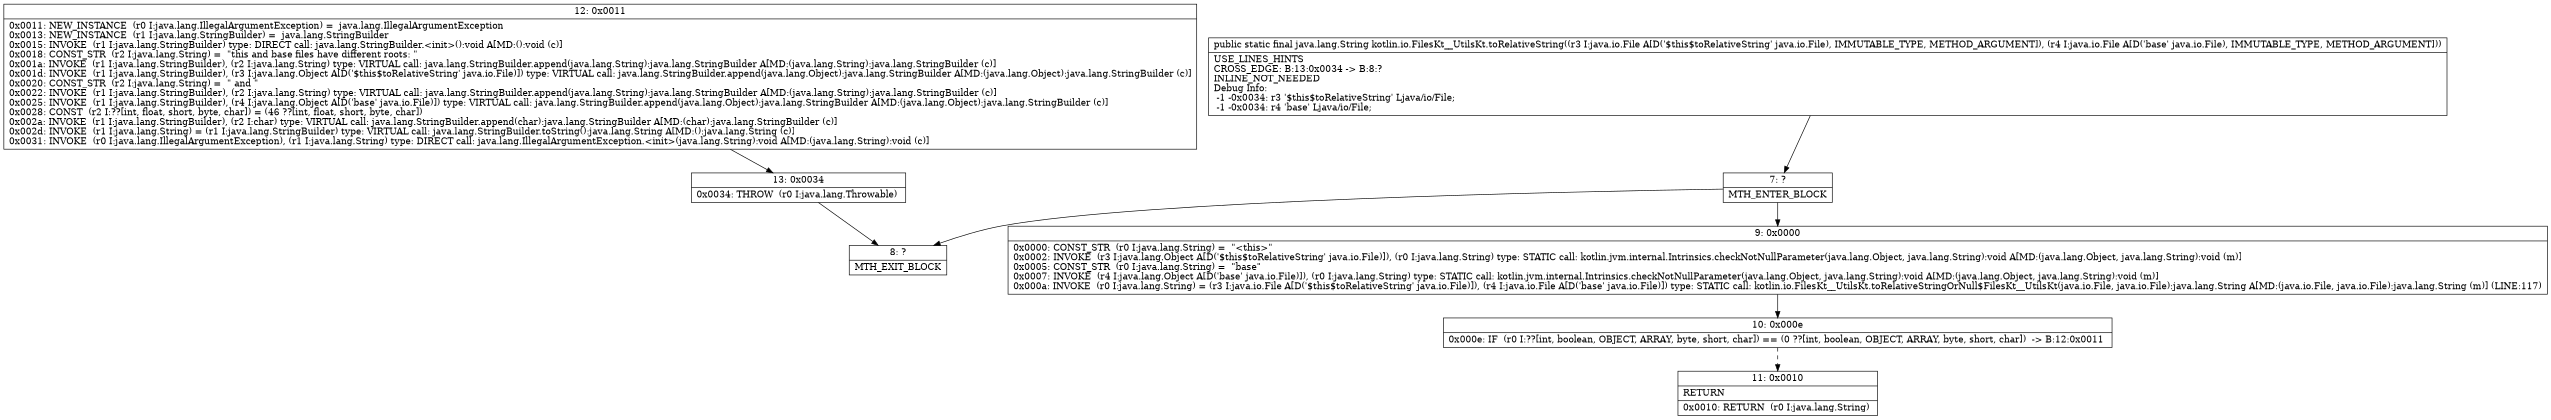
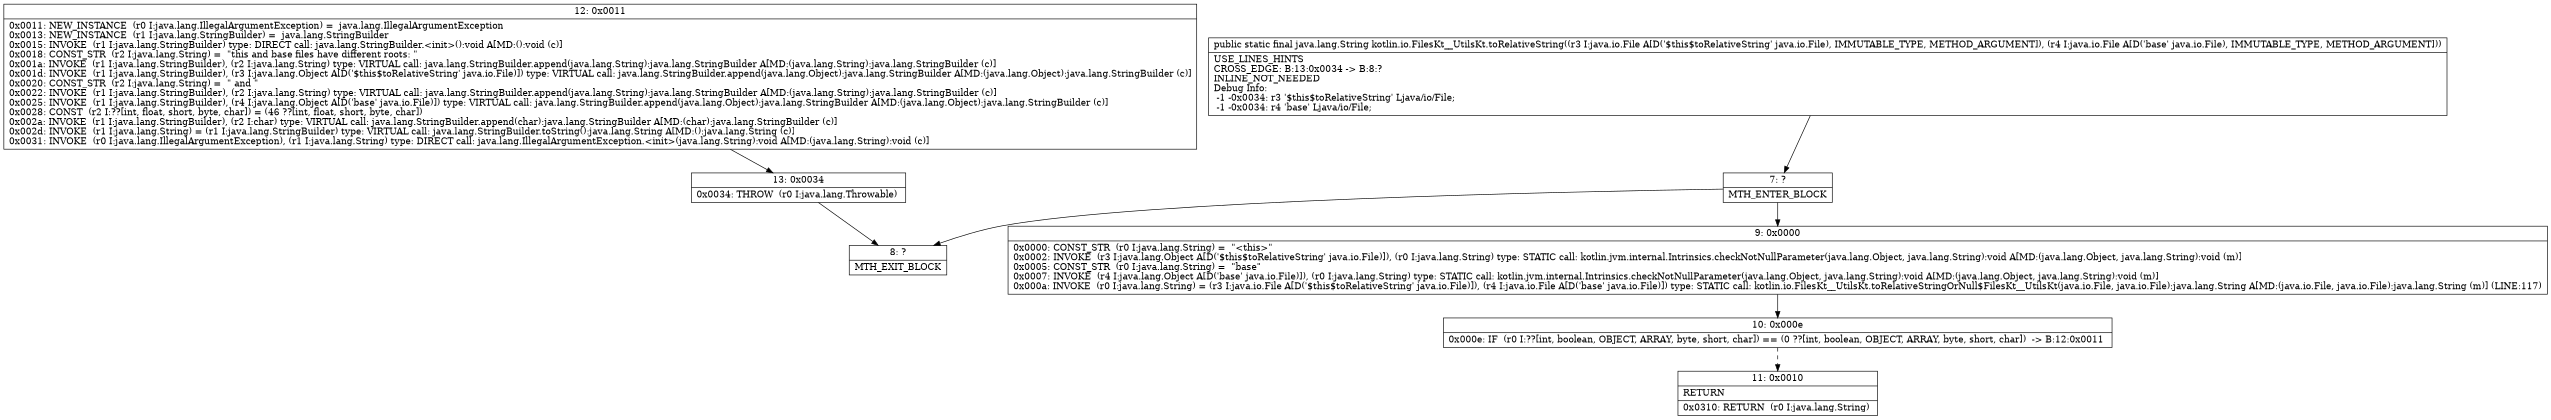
(1778, 408) -> (1778, 408)
